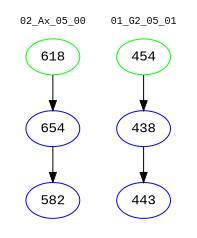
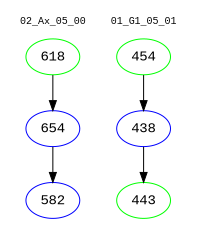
(144, 21) -> (144, 21)
(144, 200) -> (144, 200)
